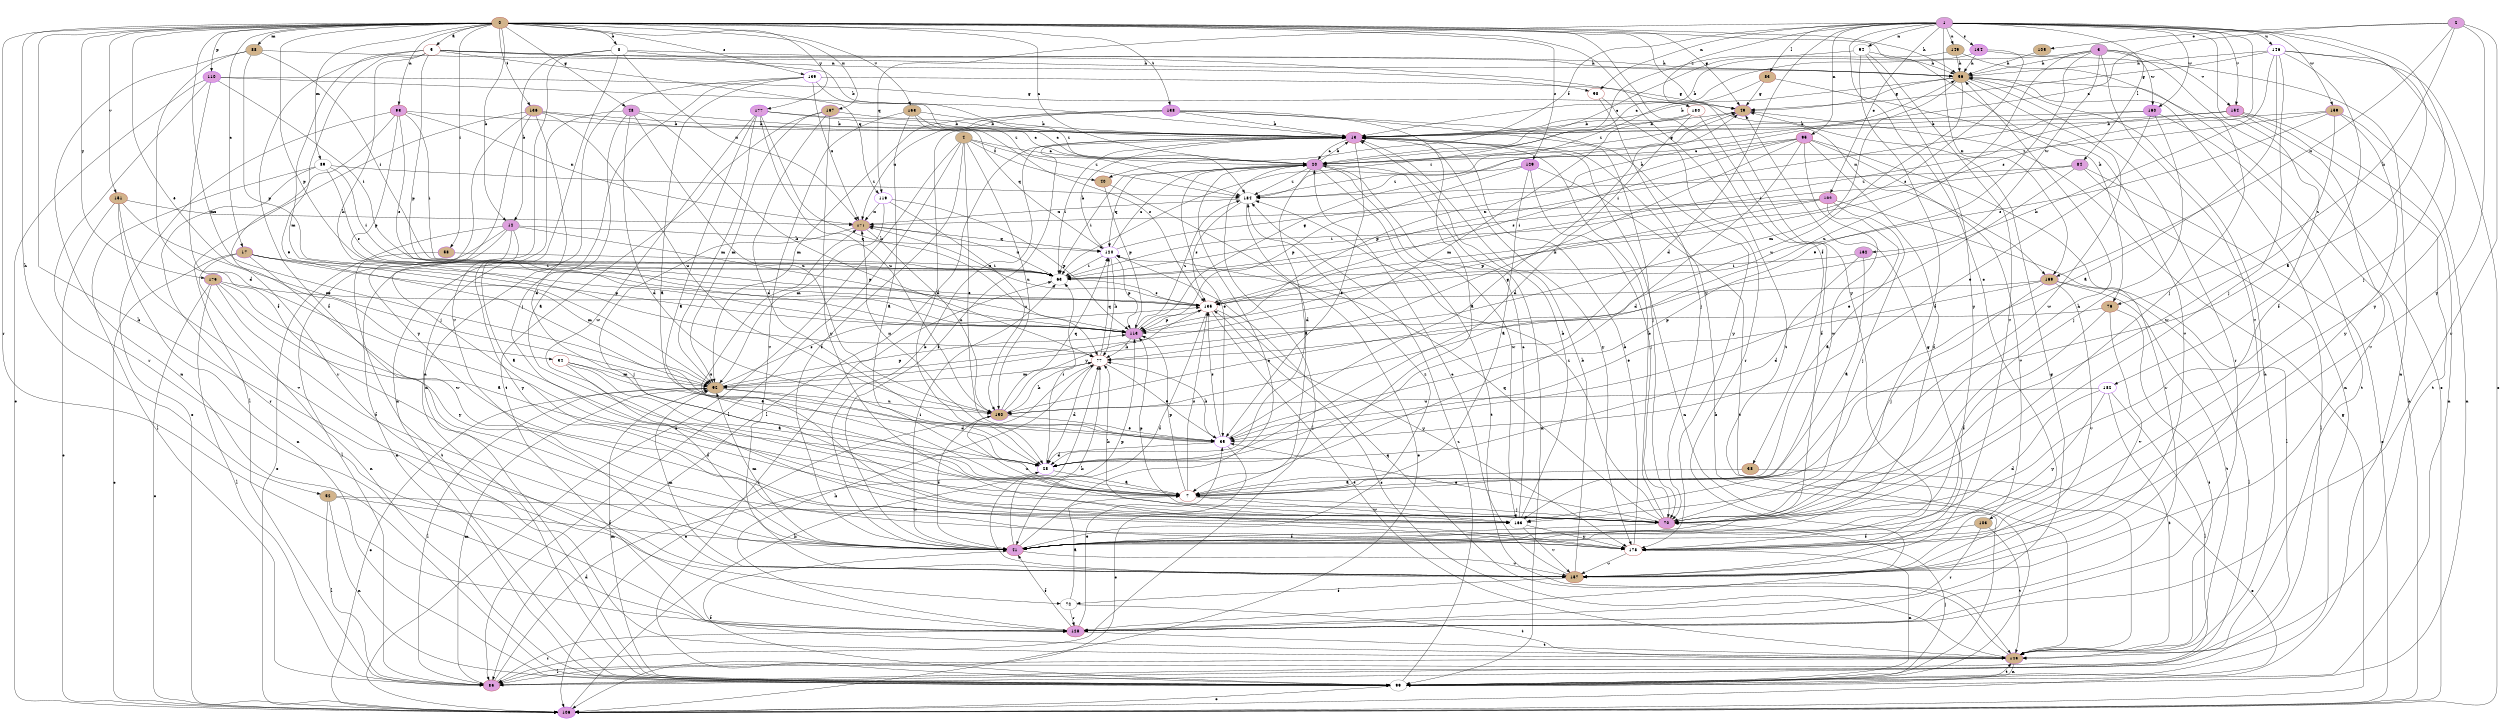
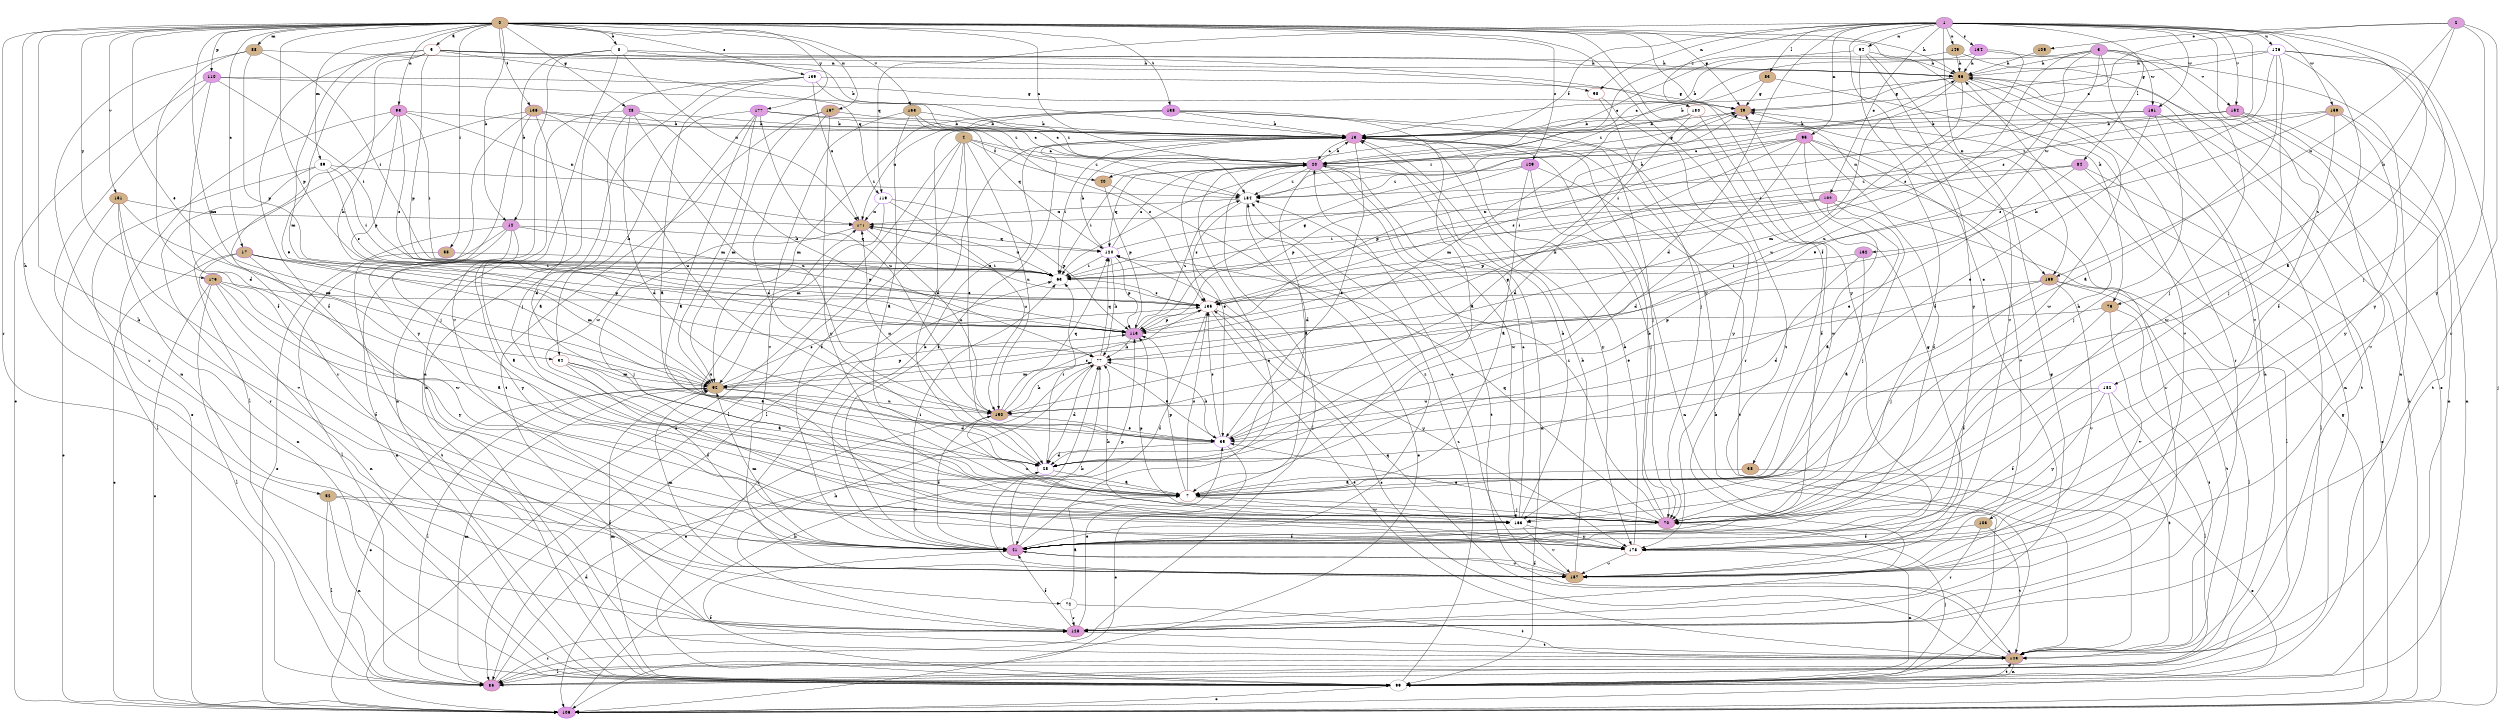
(2152, 111) -> (2152, 111)
(913, 247) -> (637, 219)
(1087, 361) -> (1087, 361)
(2498, 388) -> (2498, 388)
(2013, 469) -> (2013, 469)
(1323, 590) -> (1297, 557)
